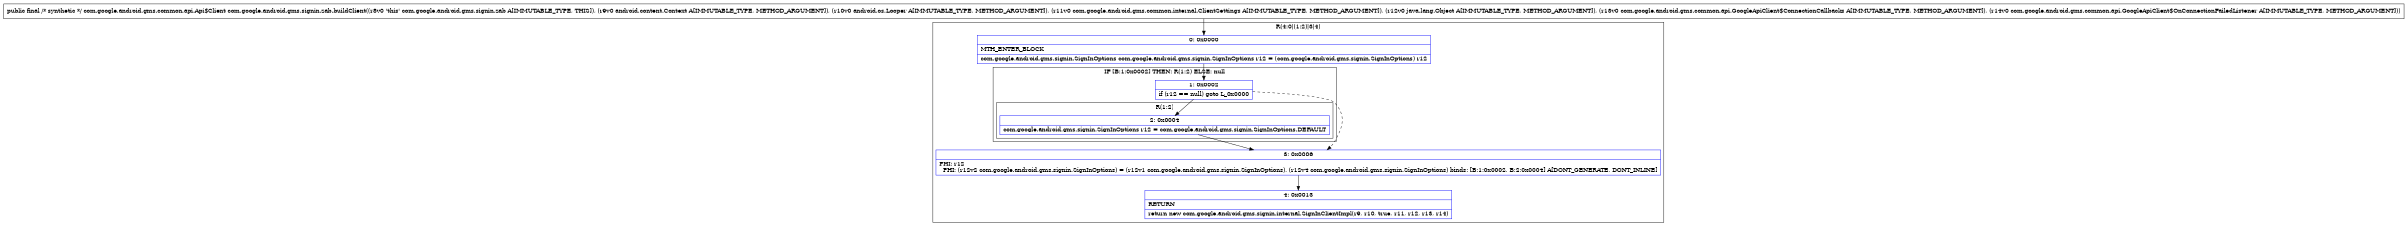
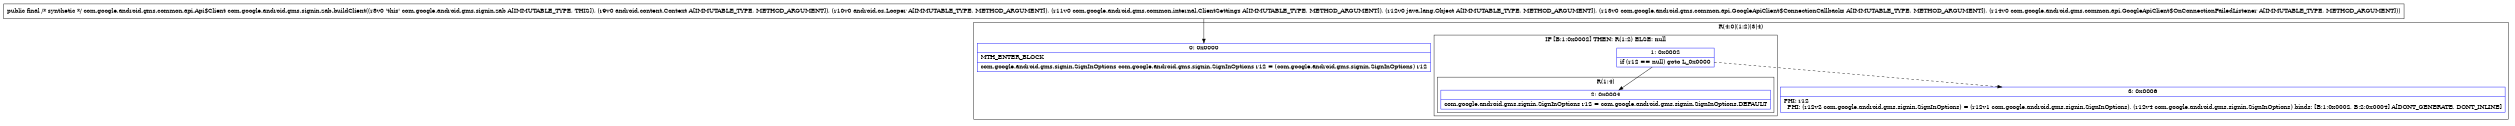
(1204, 70) -> none
(1165, 107) -> (1606, 82)
(1233, 144) -> none
(1298, 205) -> none
